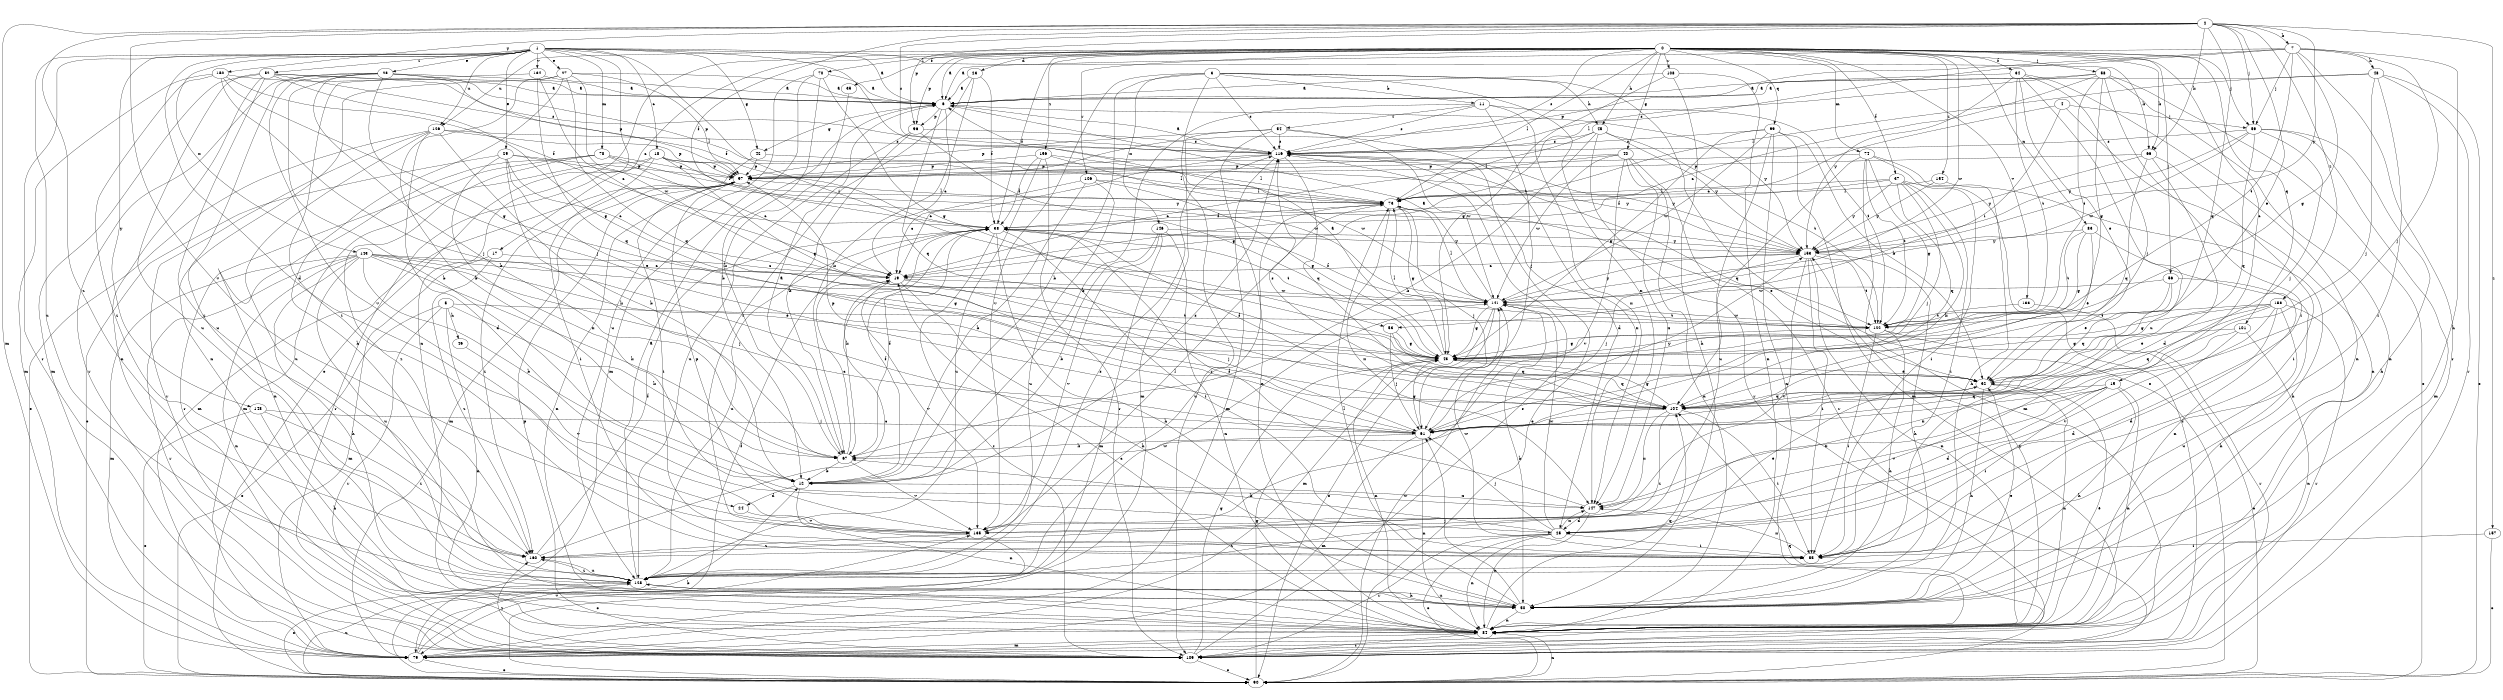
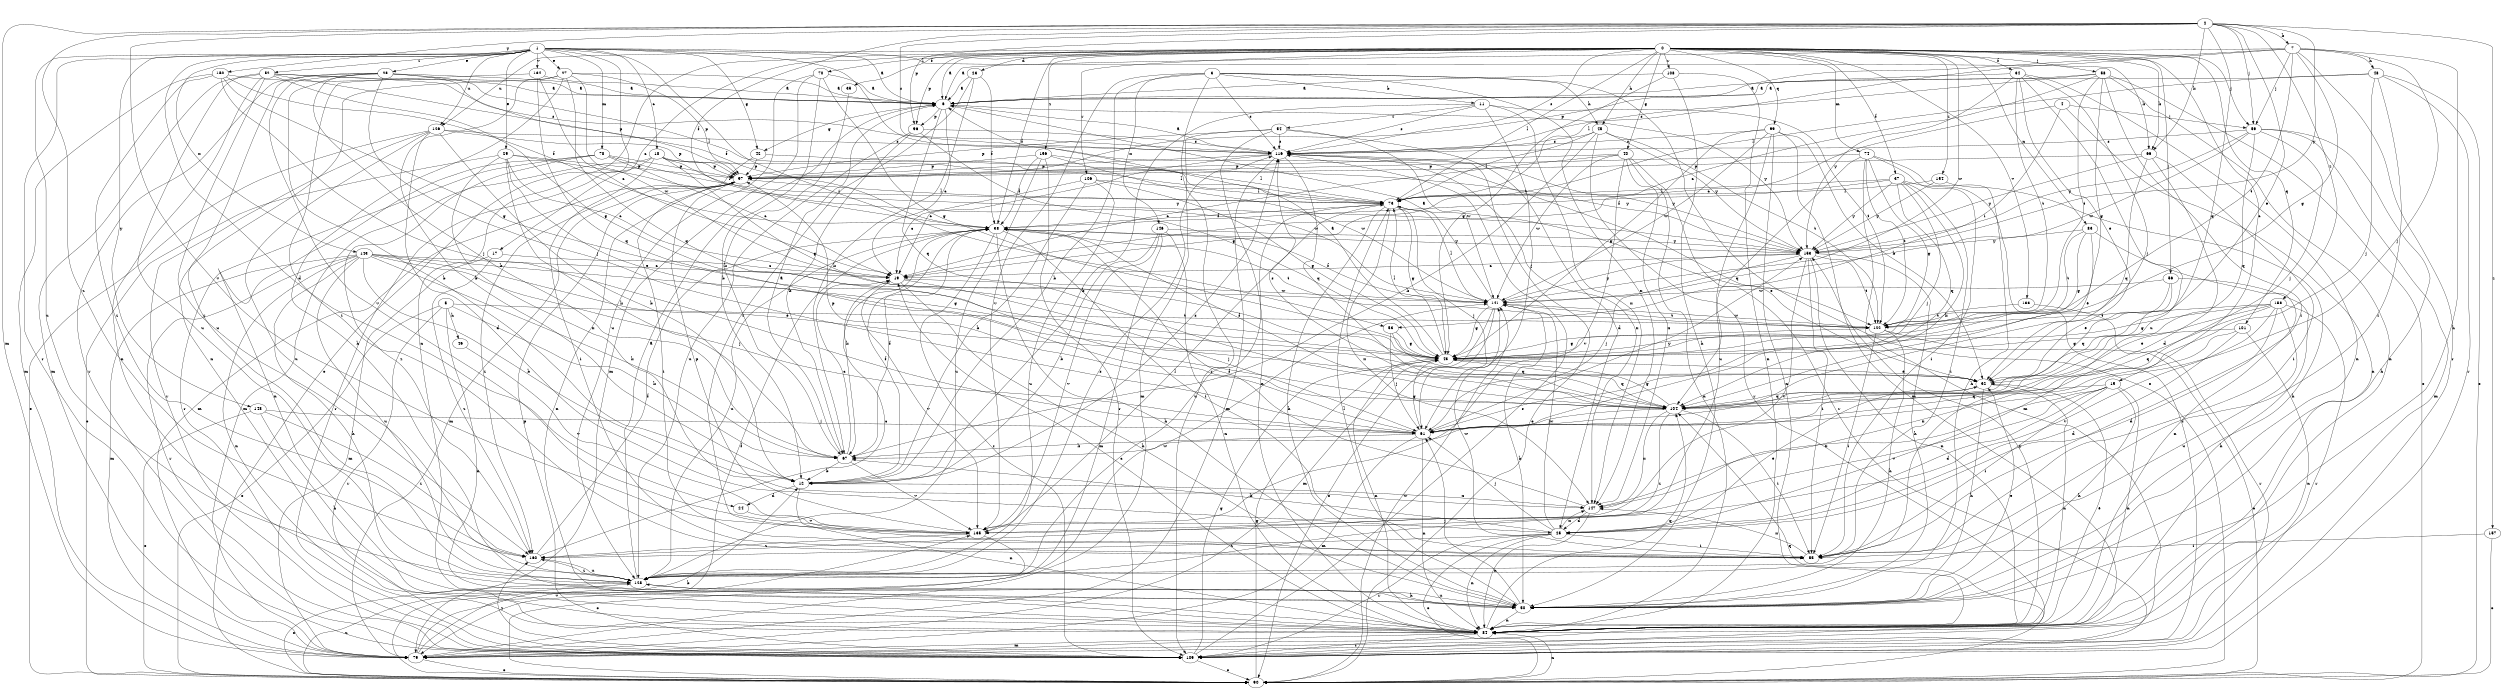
none -> (1297, 454)
